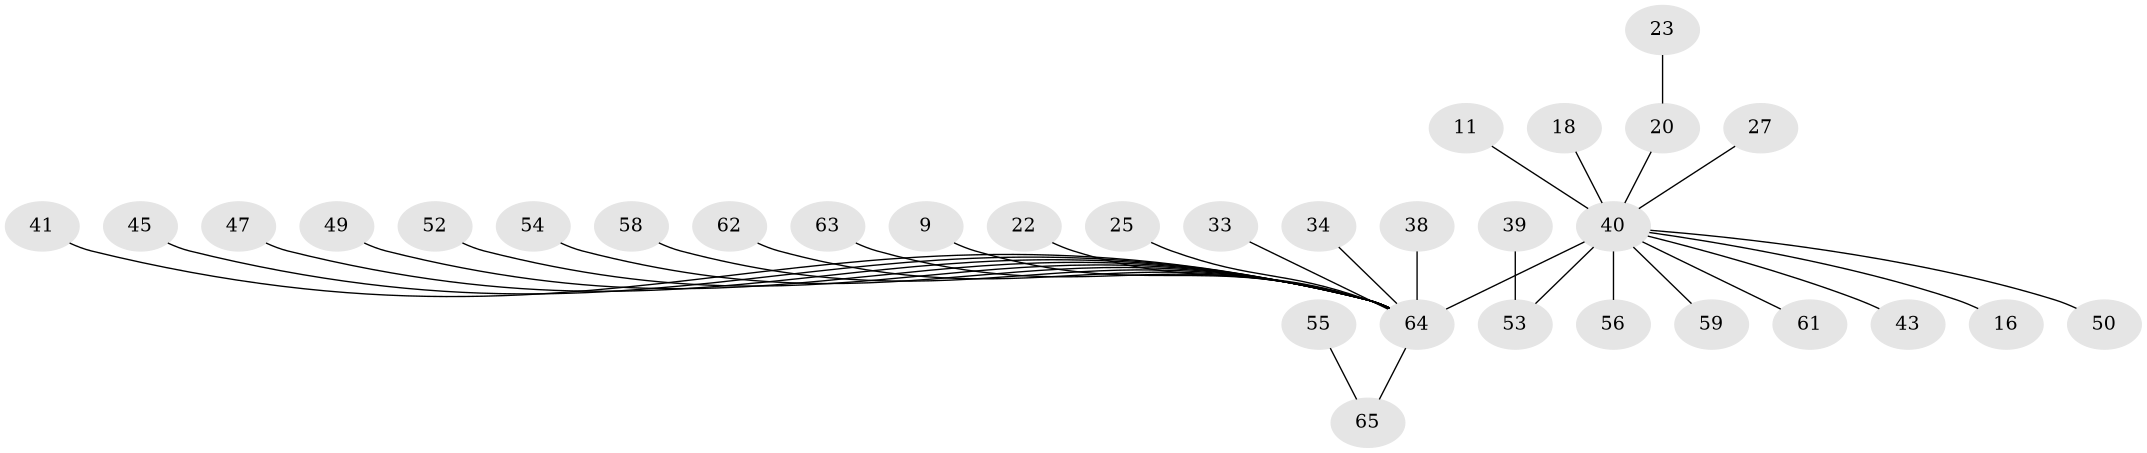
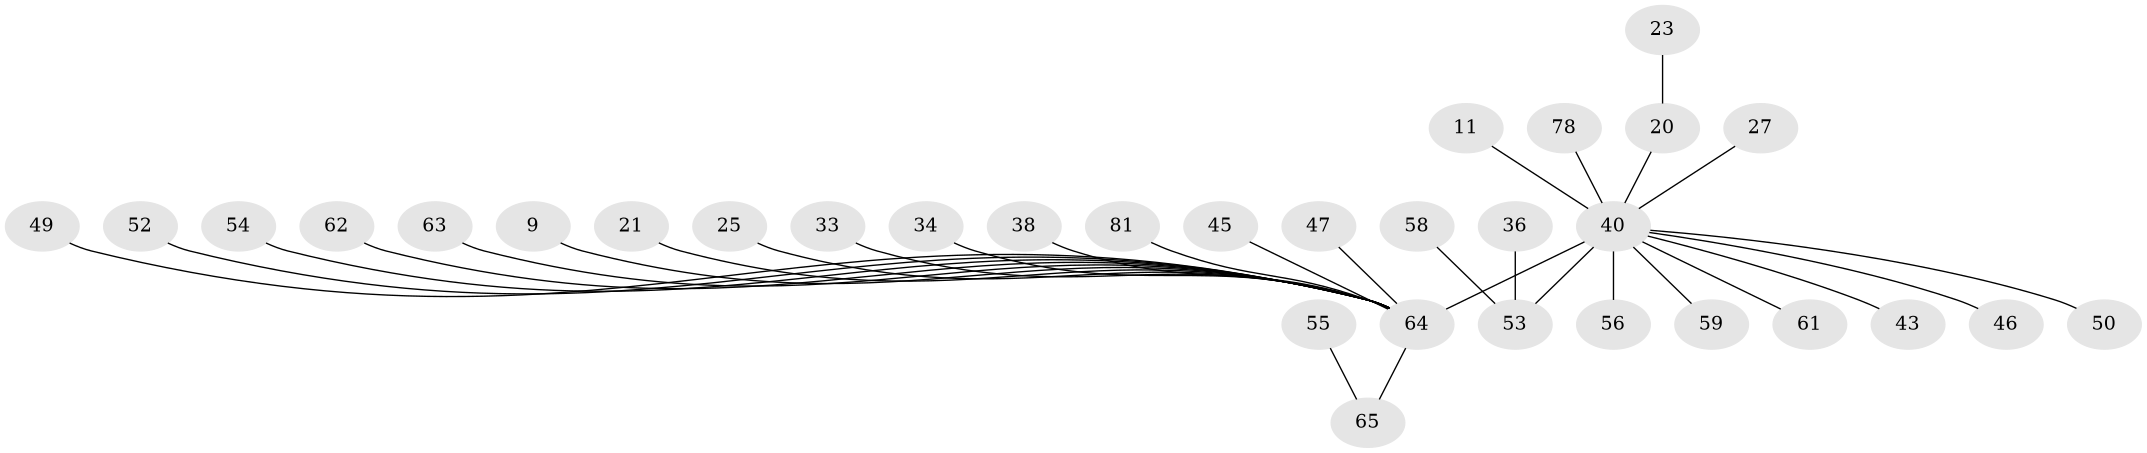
(1564, 128) -> (1564, 128)
(42, 226) -> (1122, 226)
(1024, 226) -> (631, 226)
(1515, 226) -> (1515, 226)
(1024, 276) -> (1466, 275)
(2006, 325) -> (2006, 325)
